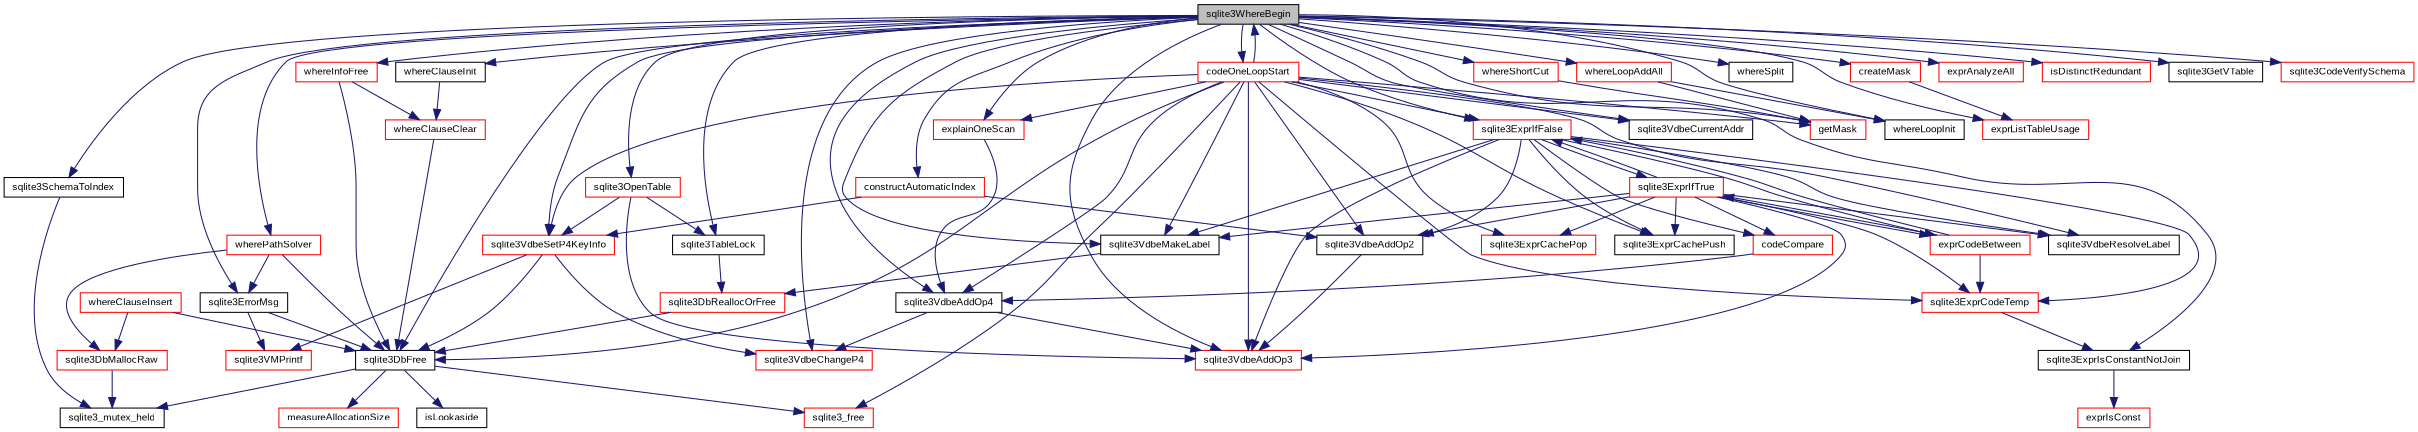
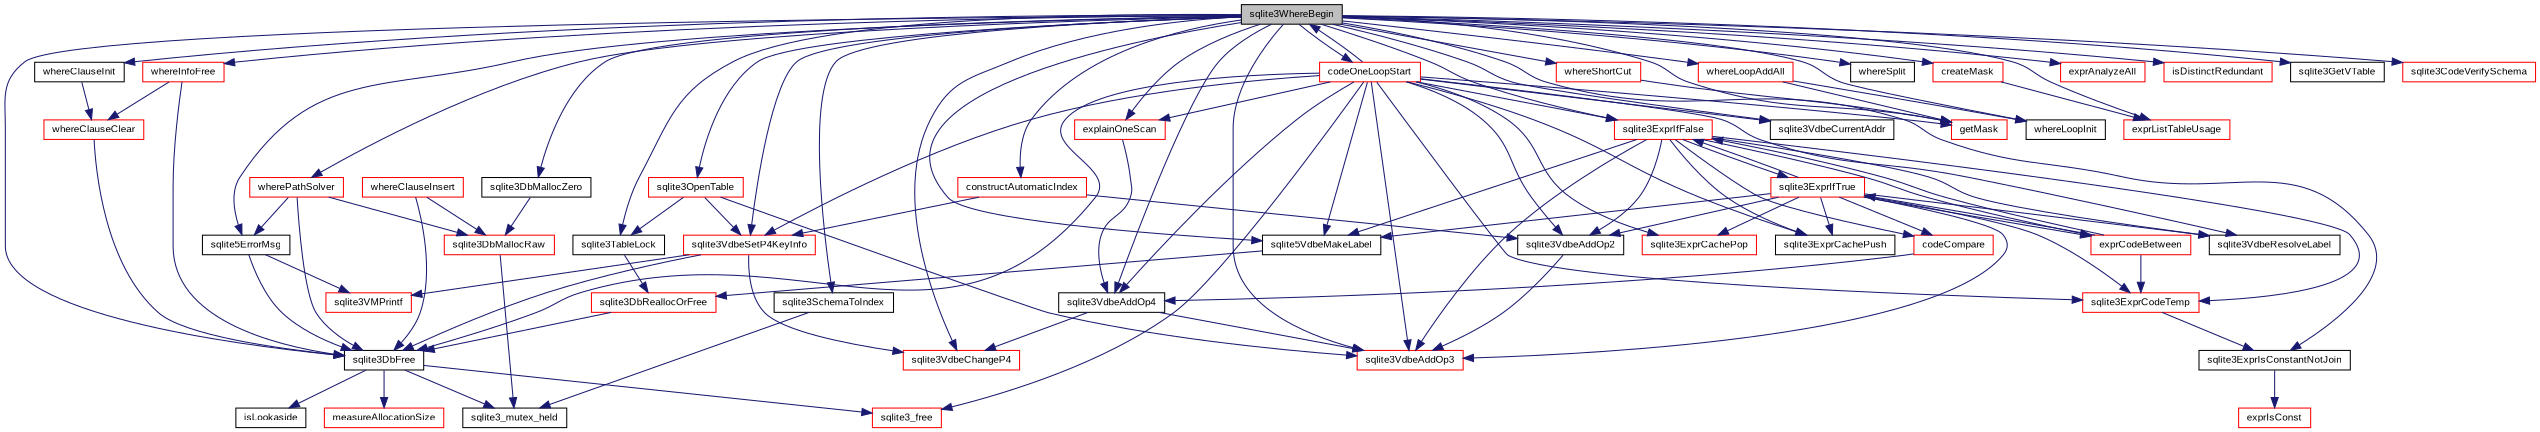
none -> (536, 187)
(1160, 245) -> (1322, 245)
(244, 303) -> (246, 245)
